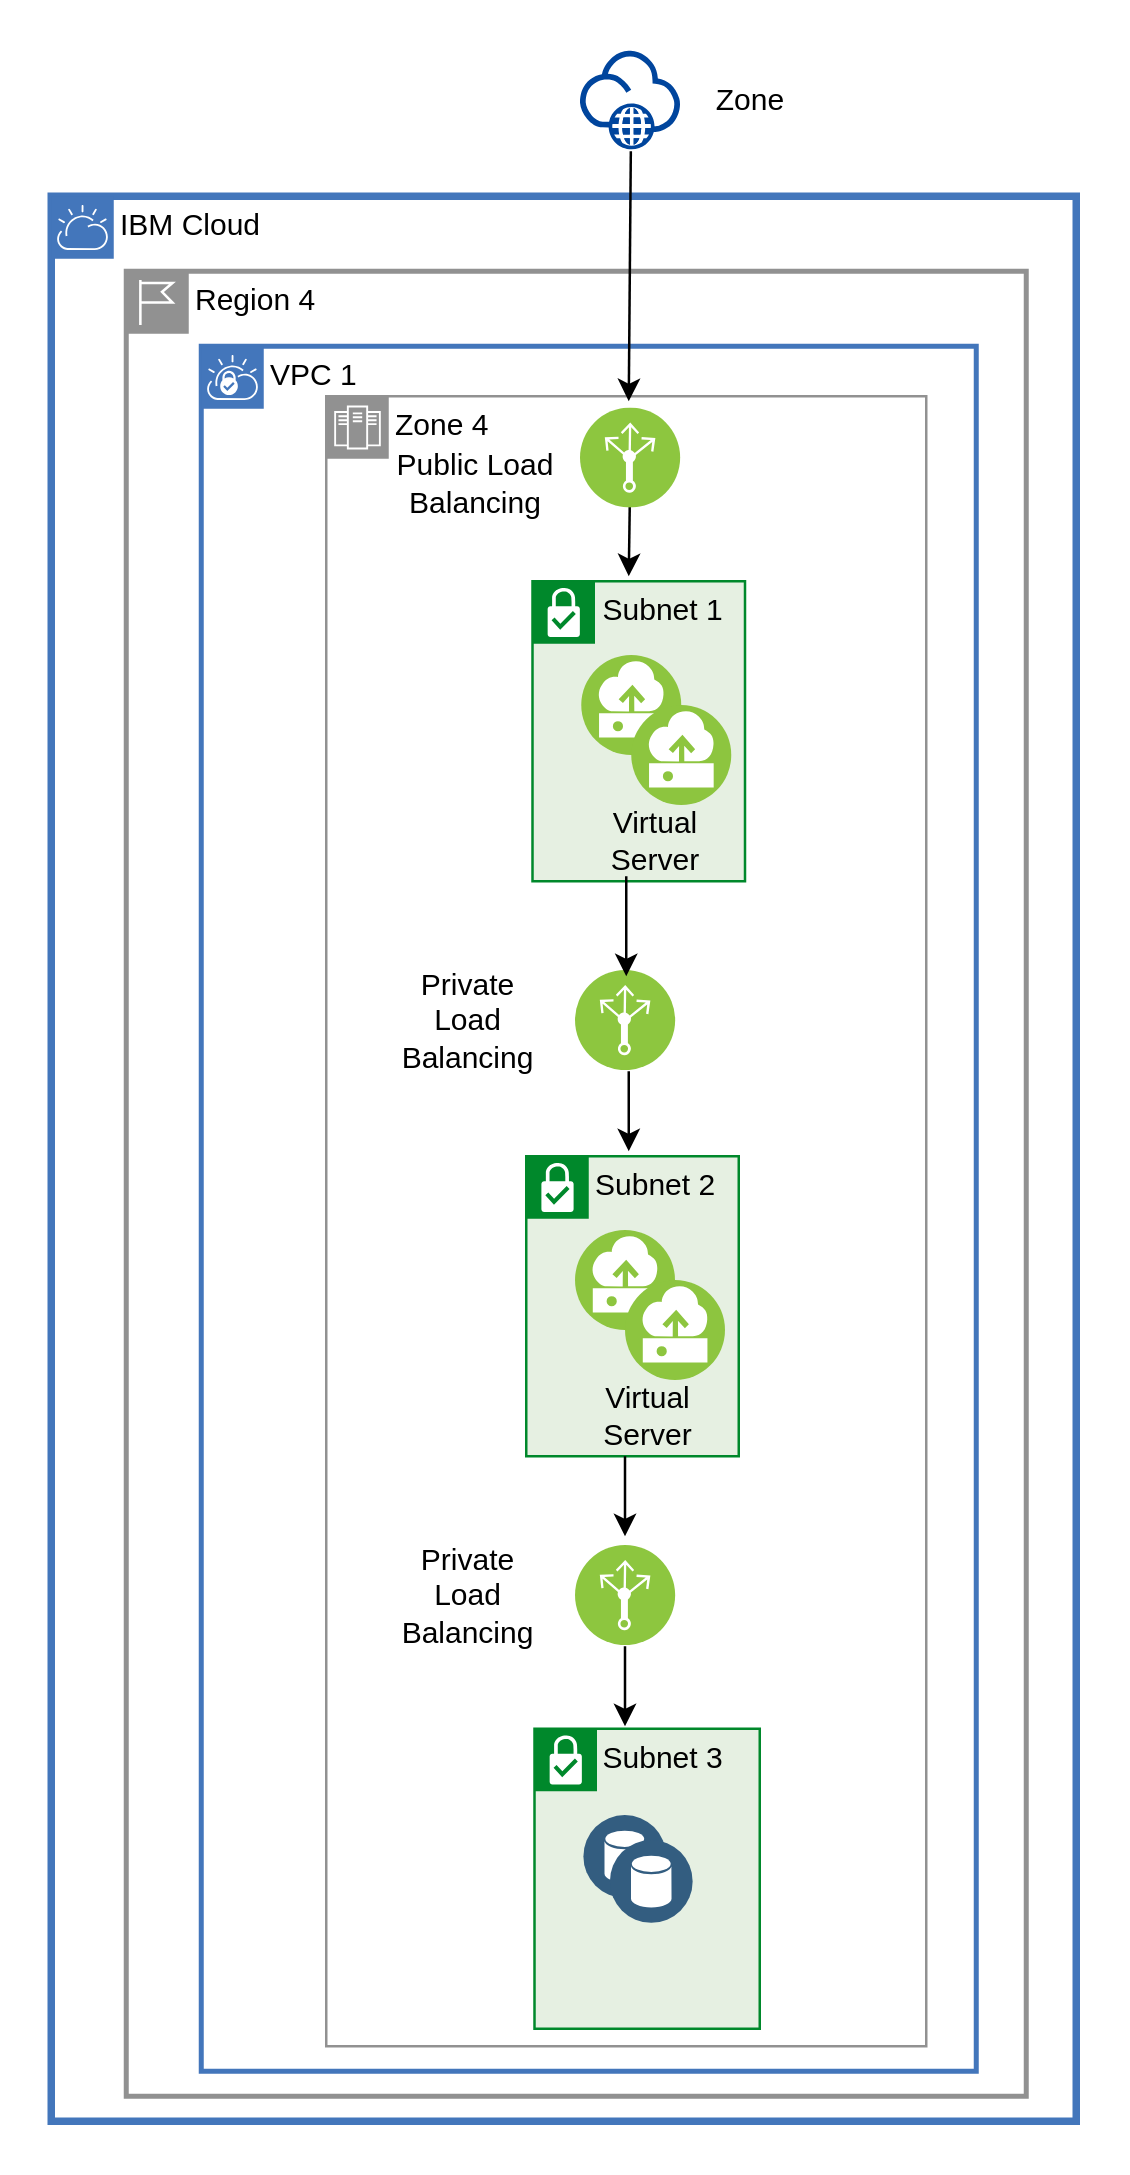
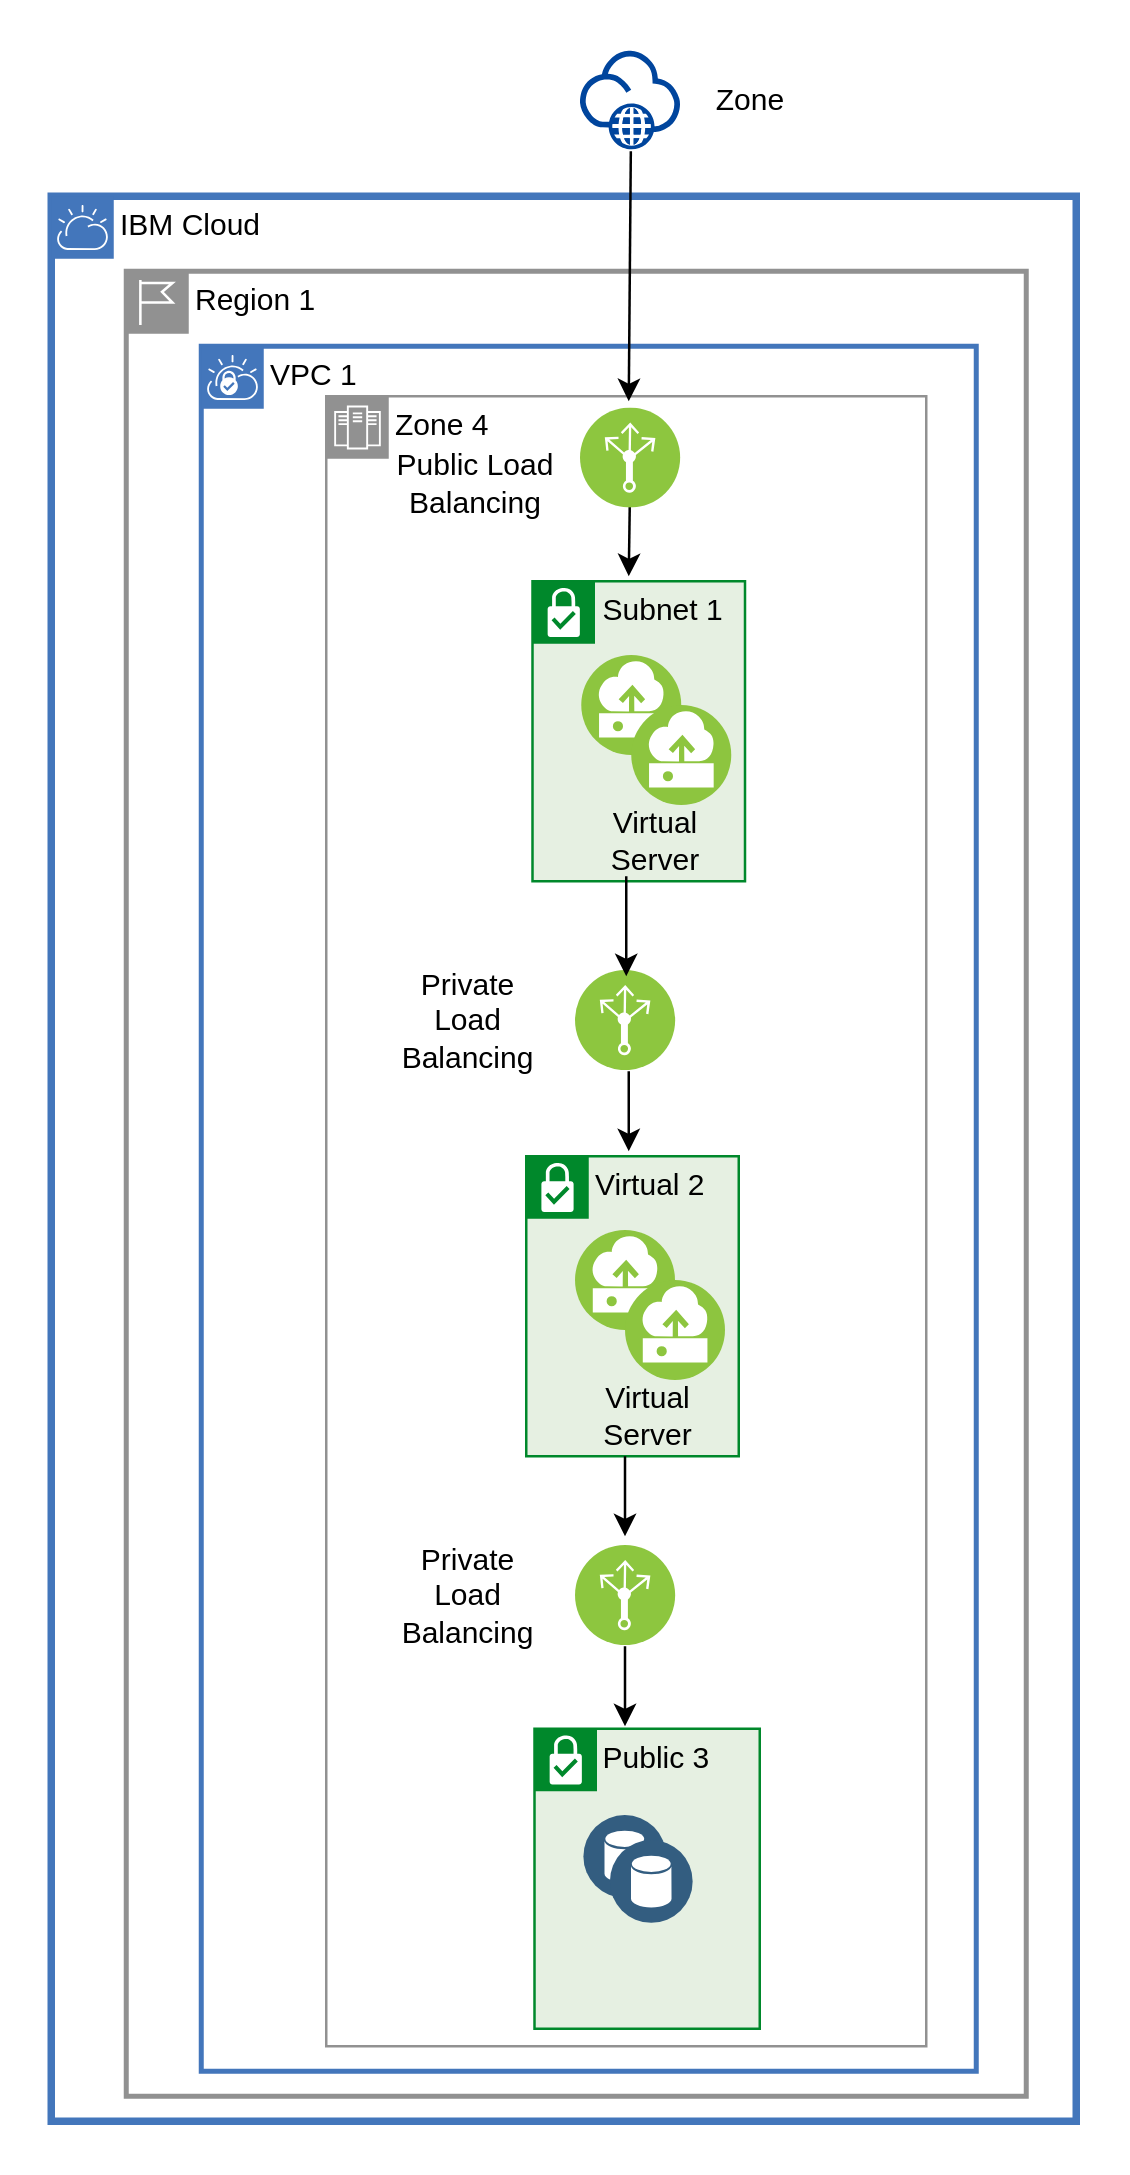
(256, 302) -> (256, 302)
(660, 1187) -> (660, 1187)
(667, 1759) -> (659, 1759)
